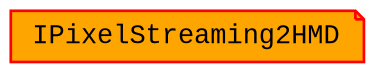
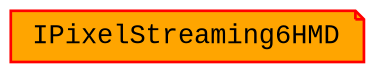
(187, 36) -> (187, 36)
